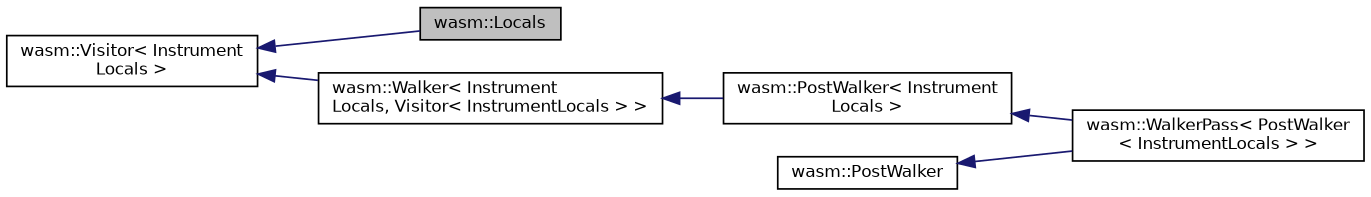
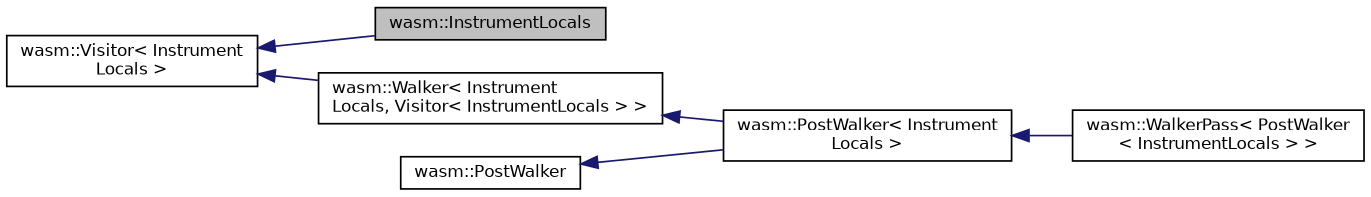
(491, 24) -> (491, 24)
(1024, 156) -> (660, 156)
